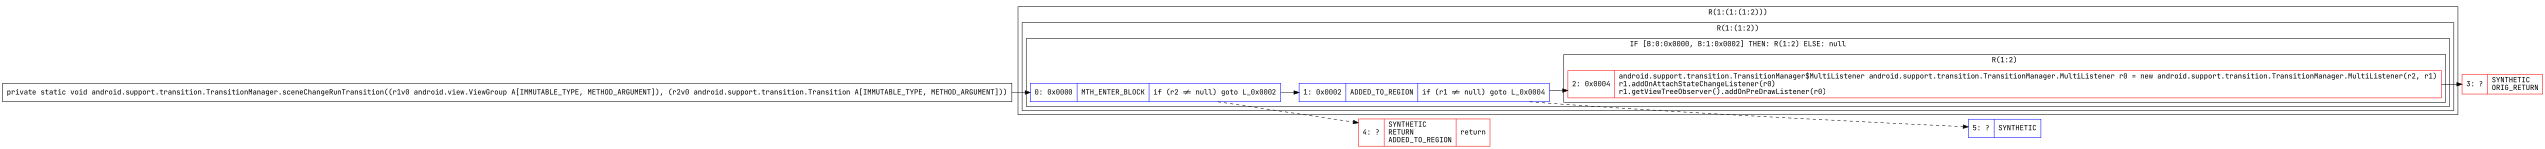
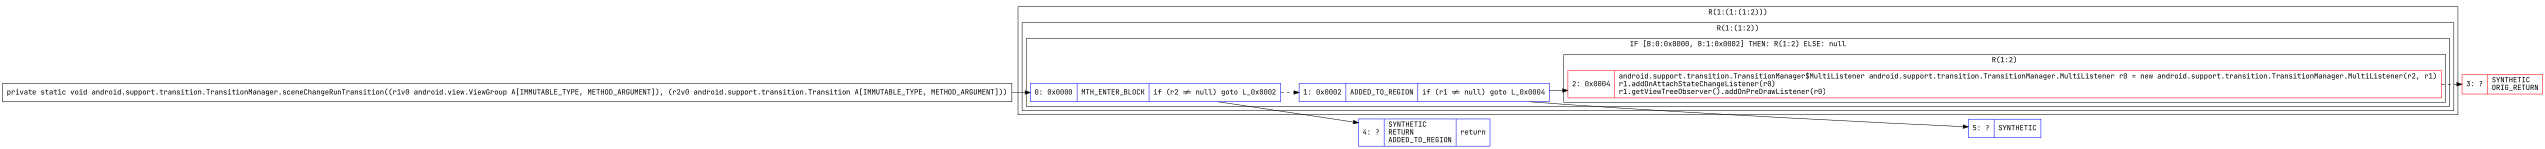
(2449, 84) -> (2449, 84)
(1287, 92) -> (1287, 92)
(1285, 112) -> (1285, 112)
(1790, 118) -> (1790, 118)
(1424, 133) -> (1424, 133)
